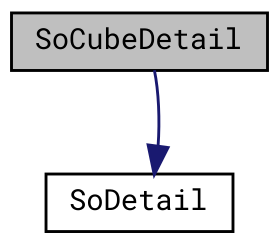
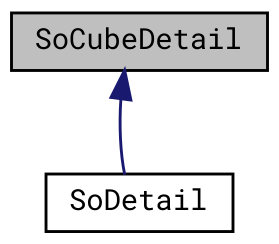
(159, 108) -> (120, 137)
